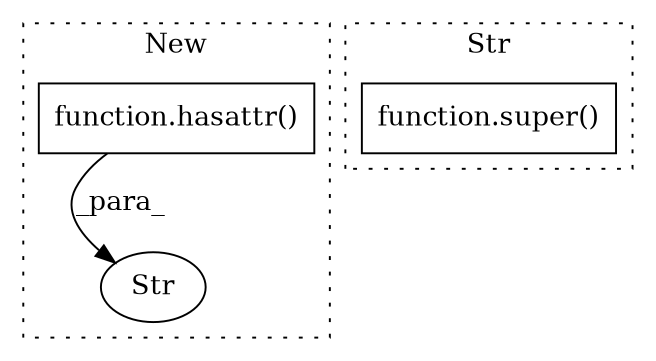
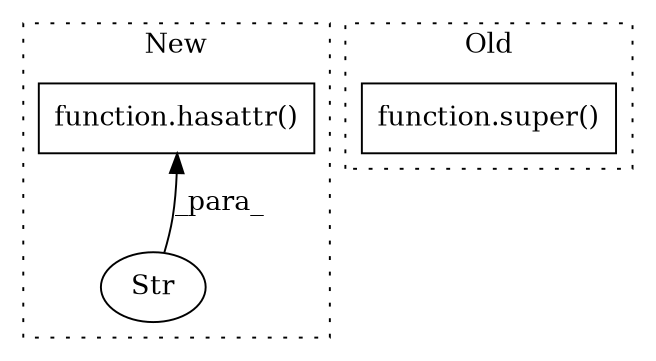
(489, 46) -> (489, 46)
(72, 200) -> (173, 213)
